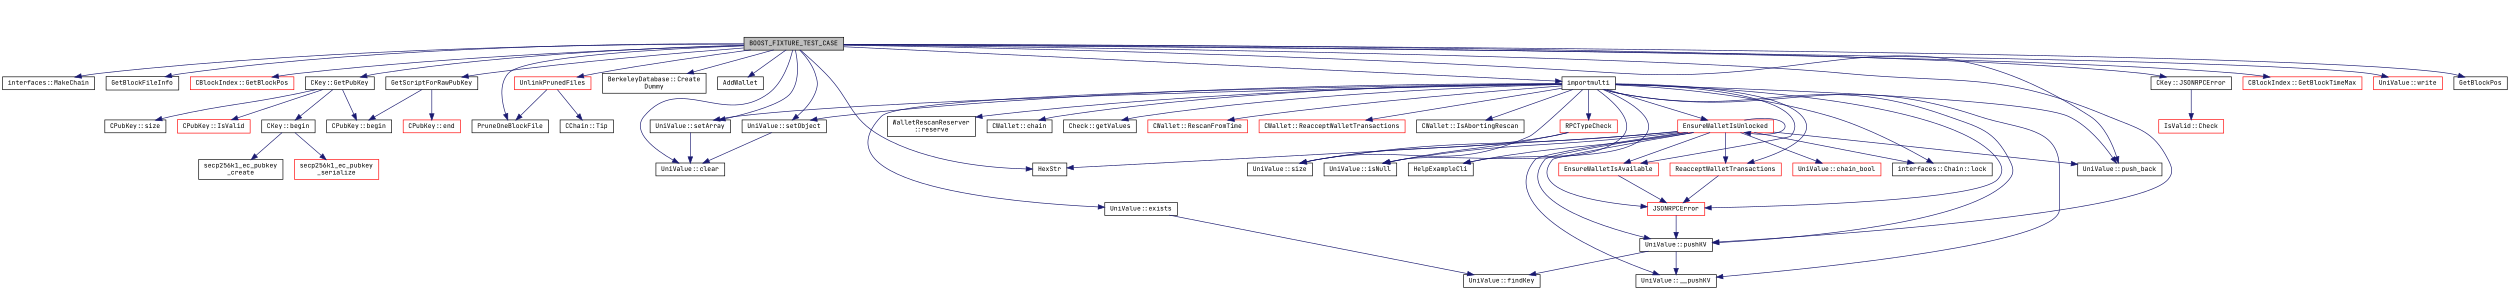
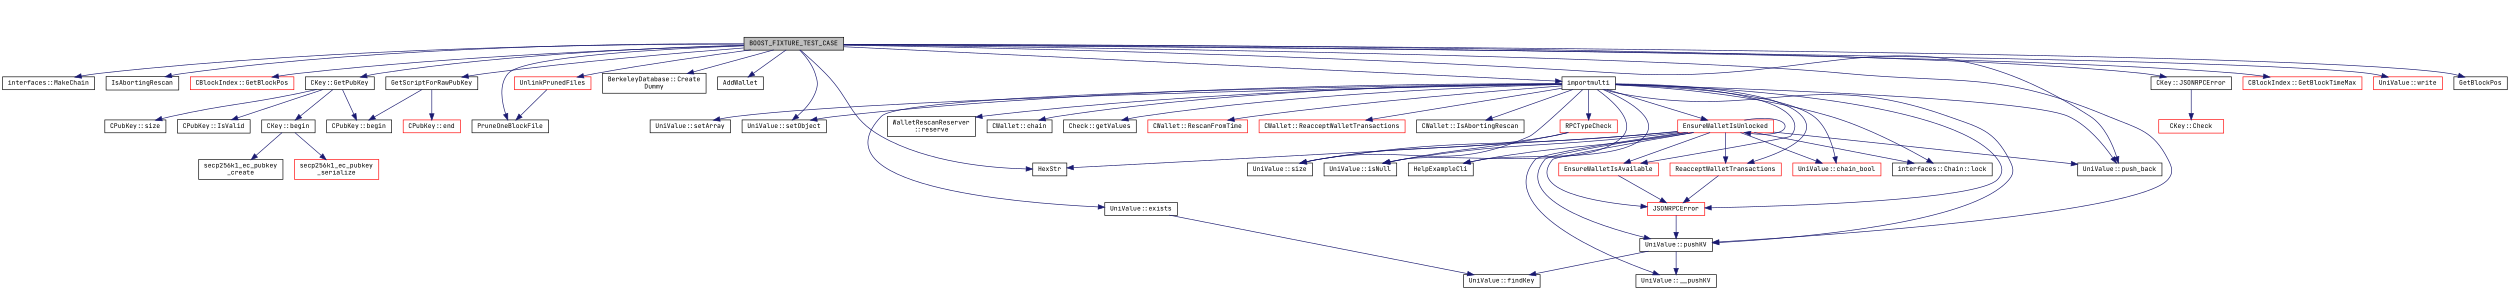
(142, 83) -> (142, 83)
(780, 101) -> none
(214, 126) -> (214, 126)
(587, 126) -> none
(2191, 126) -> (2191, 126)
(2035, 132) -> (1740, 95)
(690, 169) -> none
